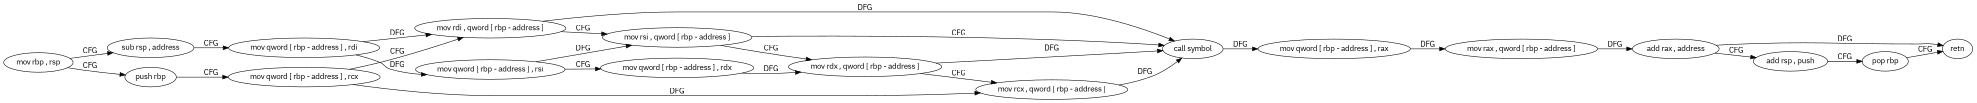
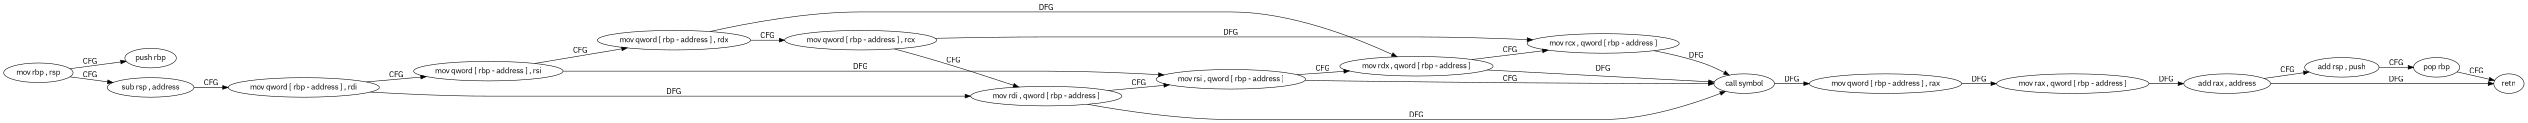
(397, 65) -> (396, 75)
(200, 77) -> (765, 40)
